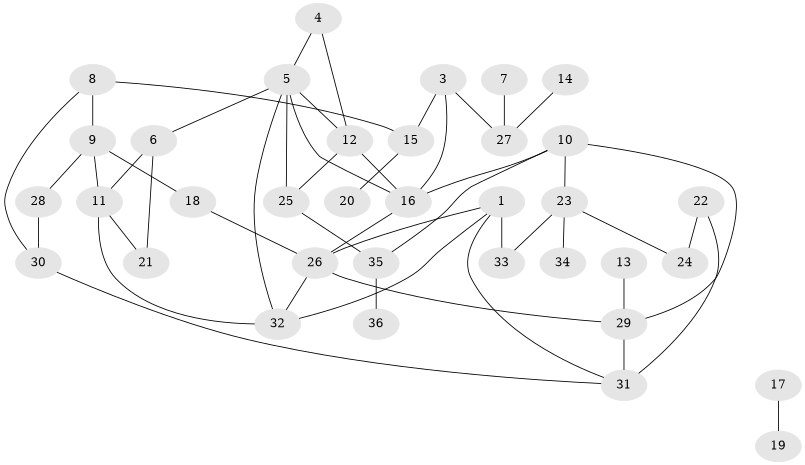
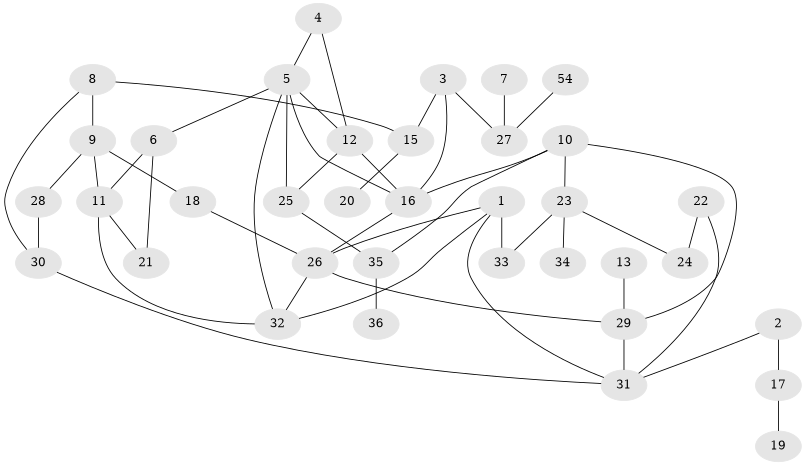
(565, 80) -> (565, 80)
none -> (778, 324)
